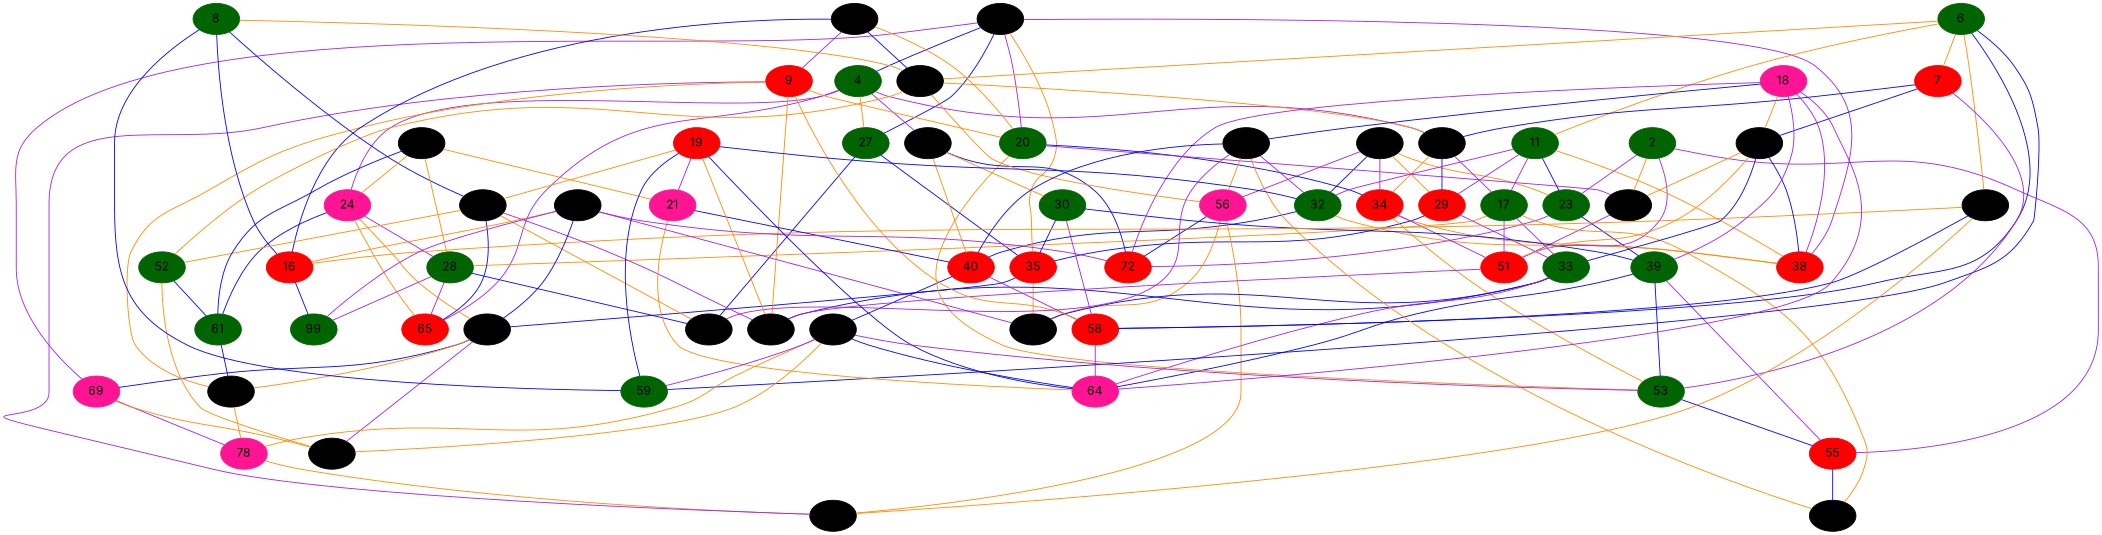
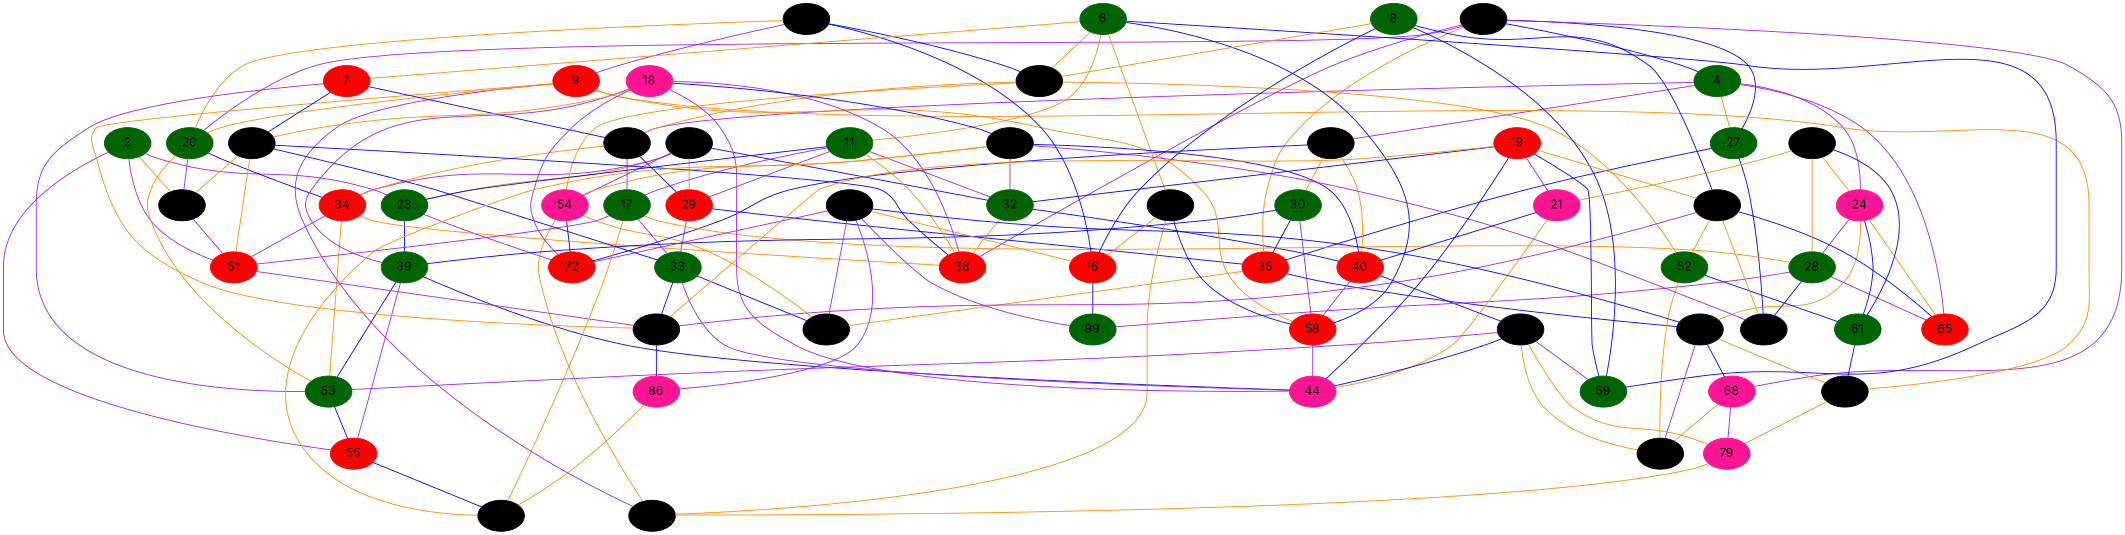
(1223, 205) -> (565, 205)
(96, 392) -> (1732, 392)
none -> (656, 392)
(1095, 392) -> (1313, 392)
(244, 454) -> (1727, 454)
